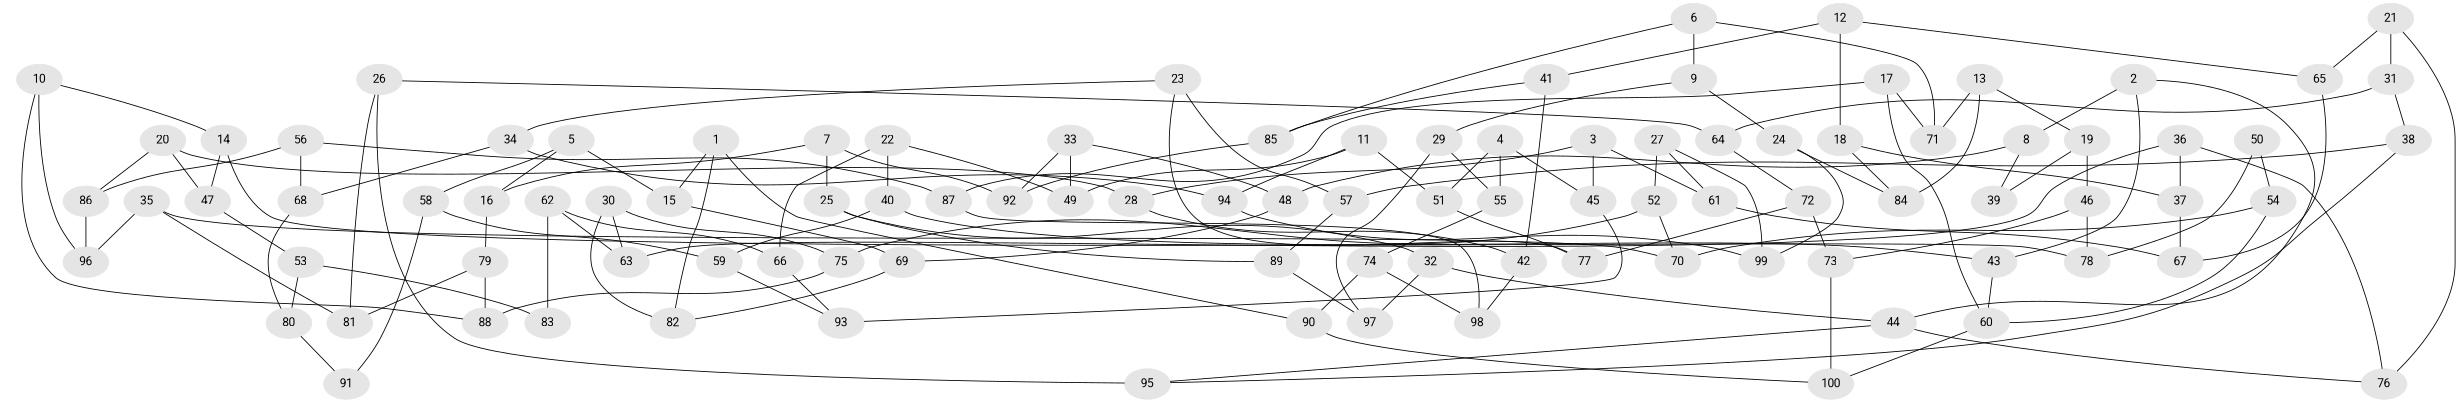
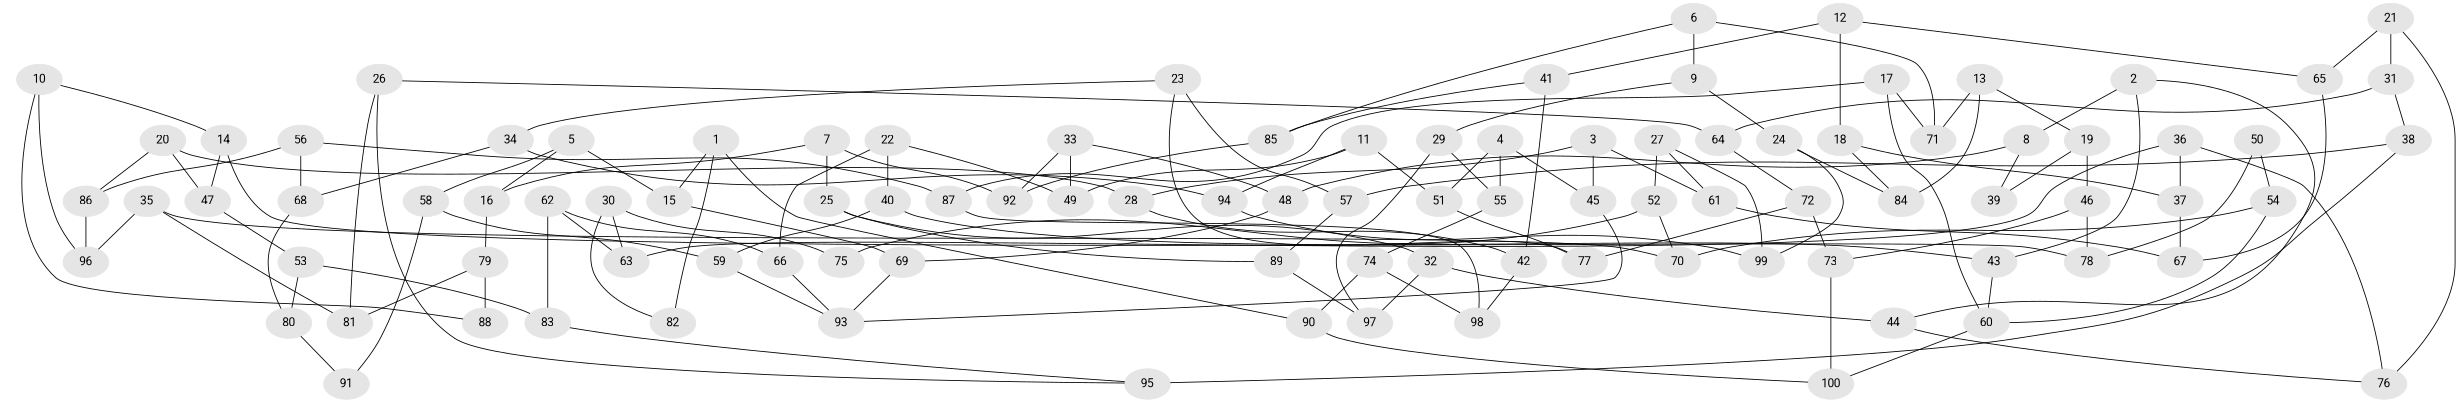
(663, 293) -> none
(782, 302) -> (872, 293)
(1520, 354) -> (847, 360)
